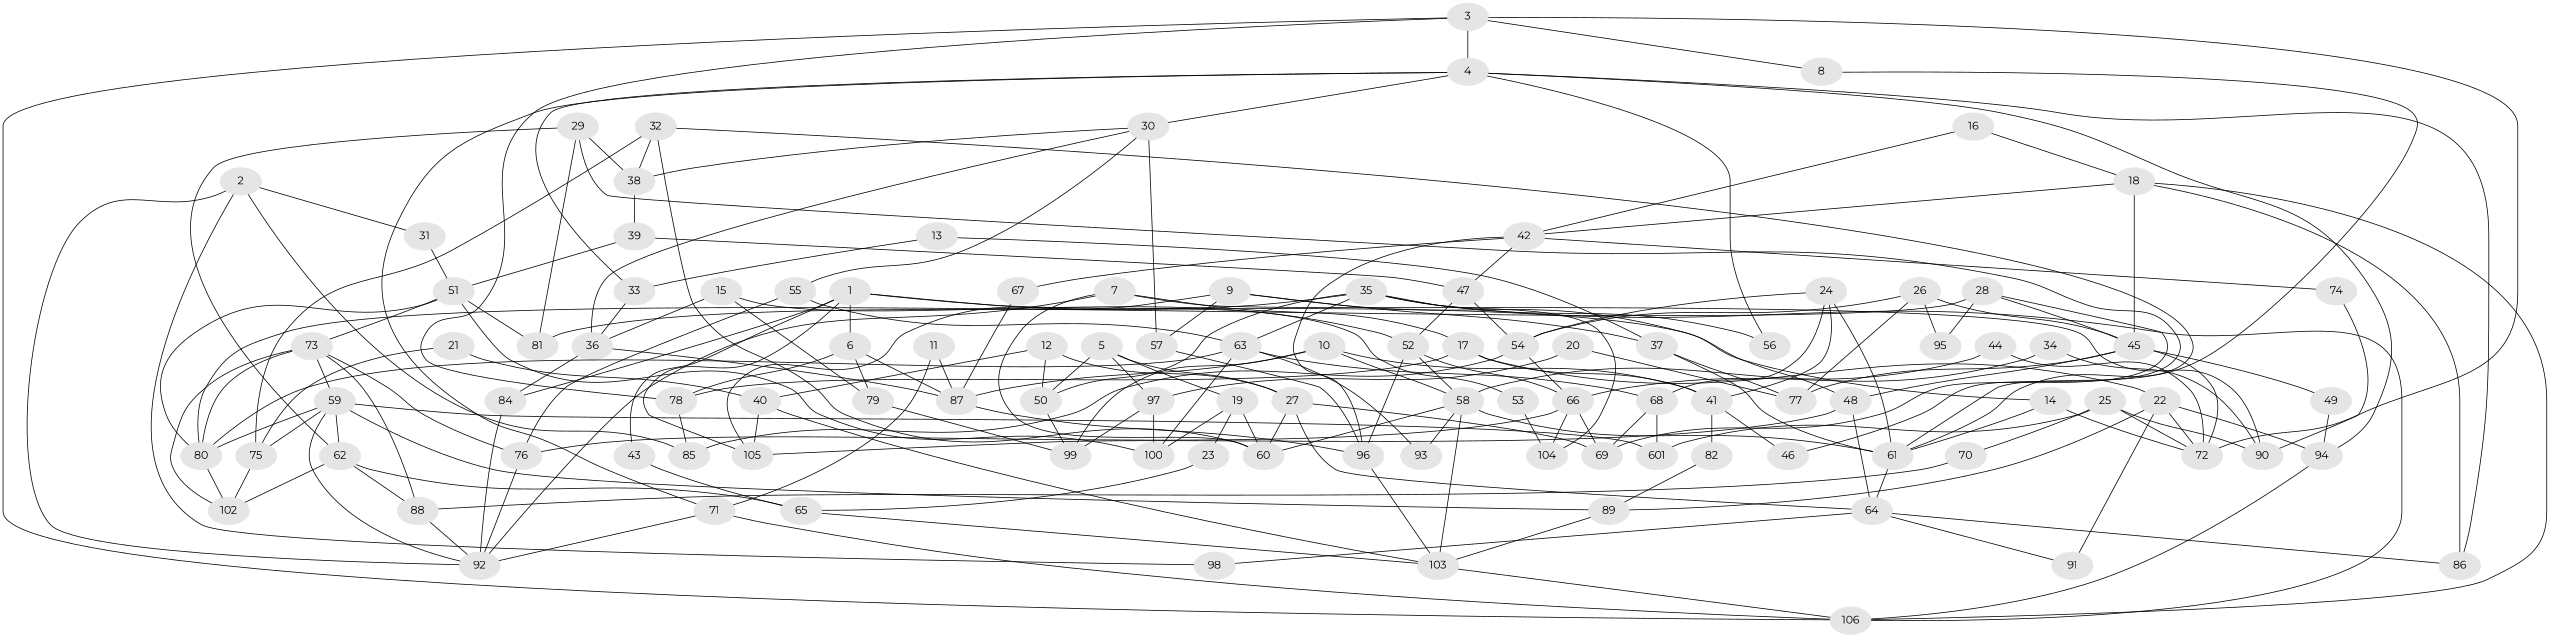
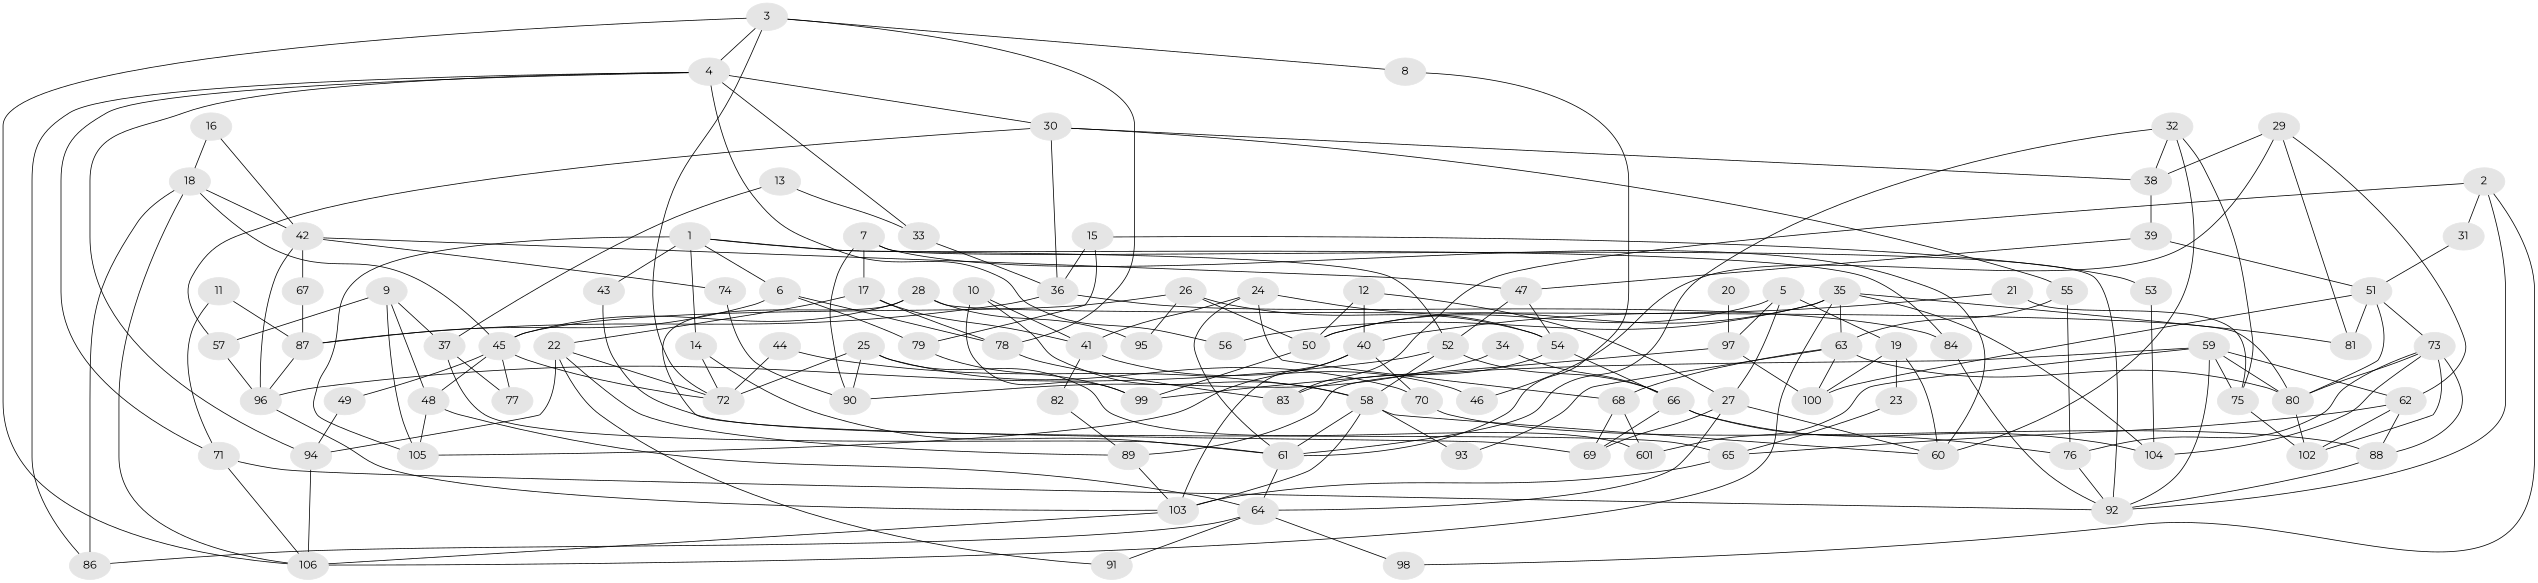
(1863, 342) -> (1247, 319)
none -> (1388, 369)
(323, 372) -> (2308, 430)
(1141, 374) -> none
(1693, 376) -> none
(689, 456) -> (1283, 401)
